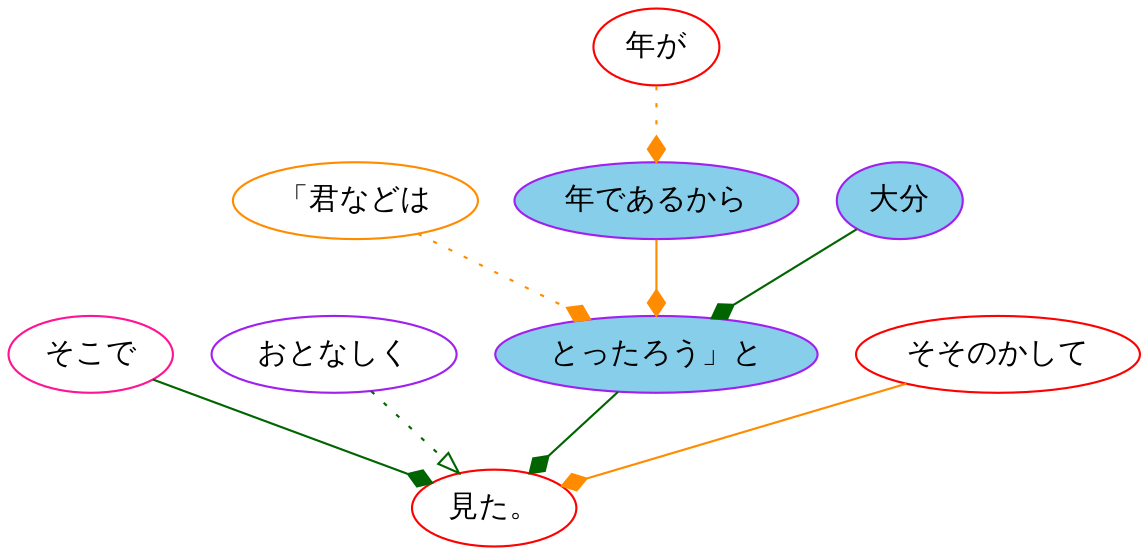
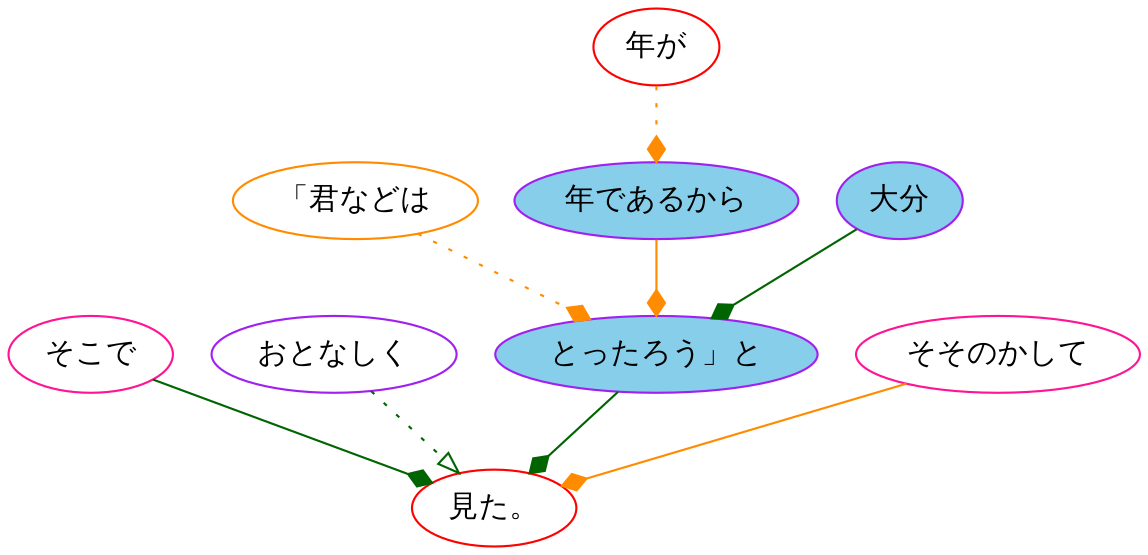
(998, 354) -> (998, 354)
